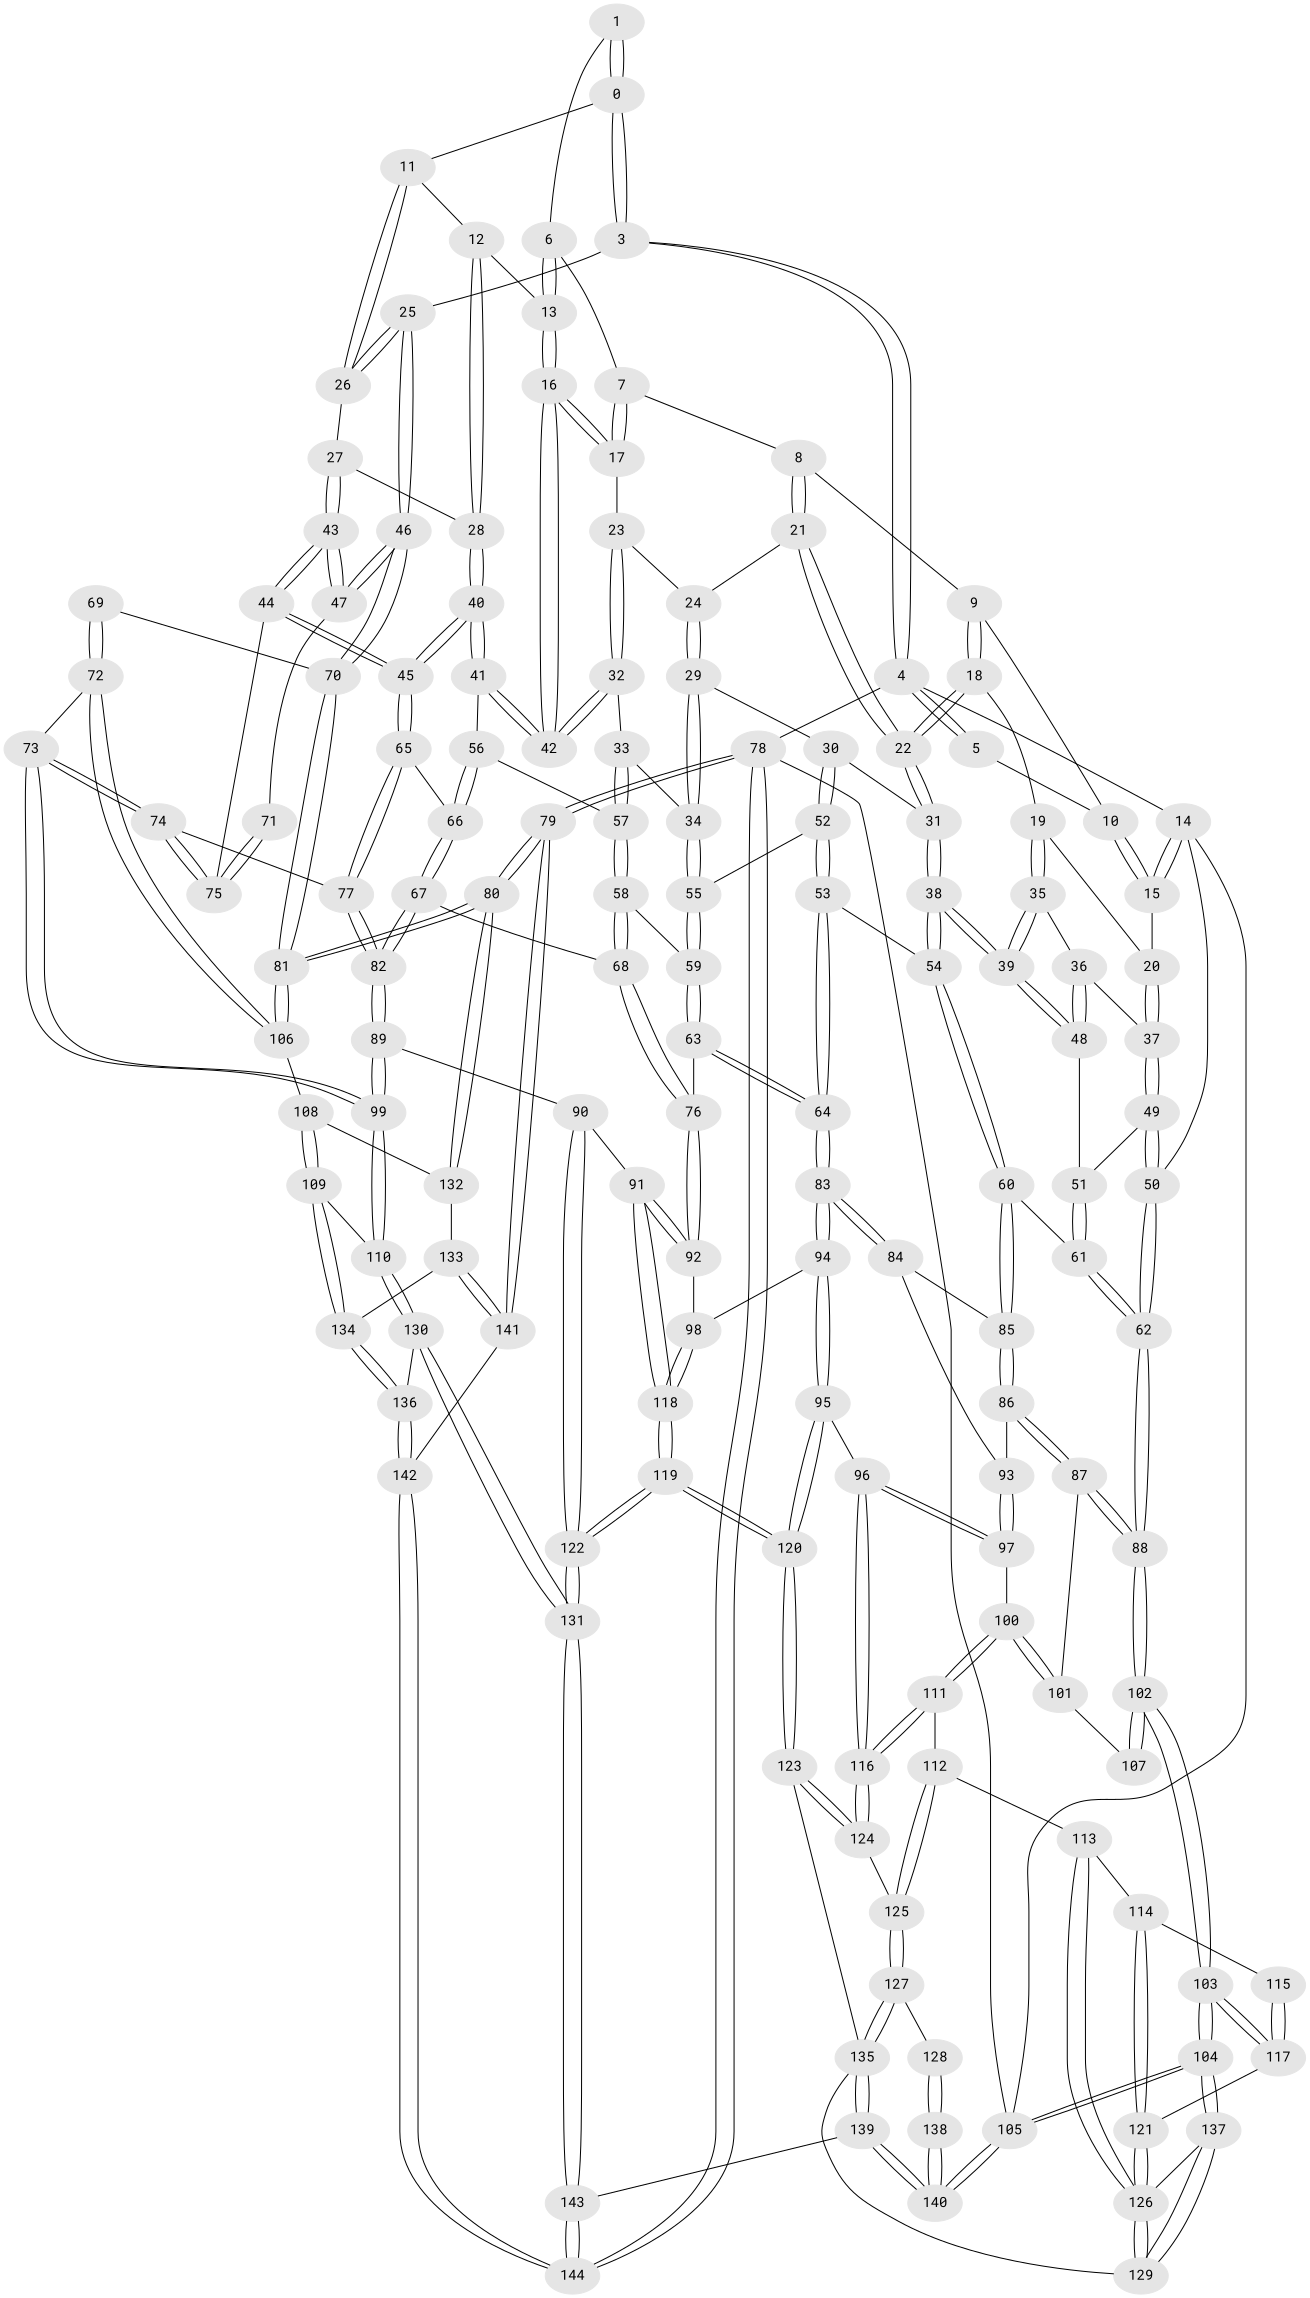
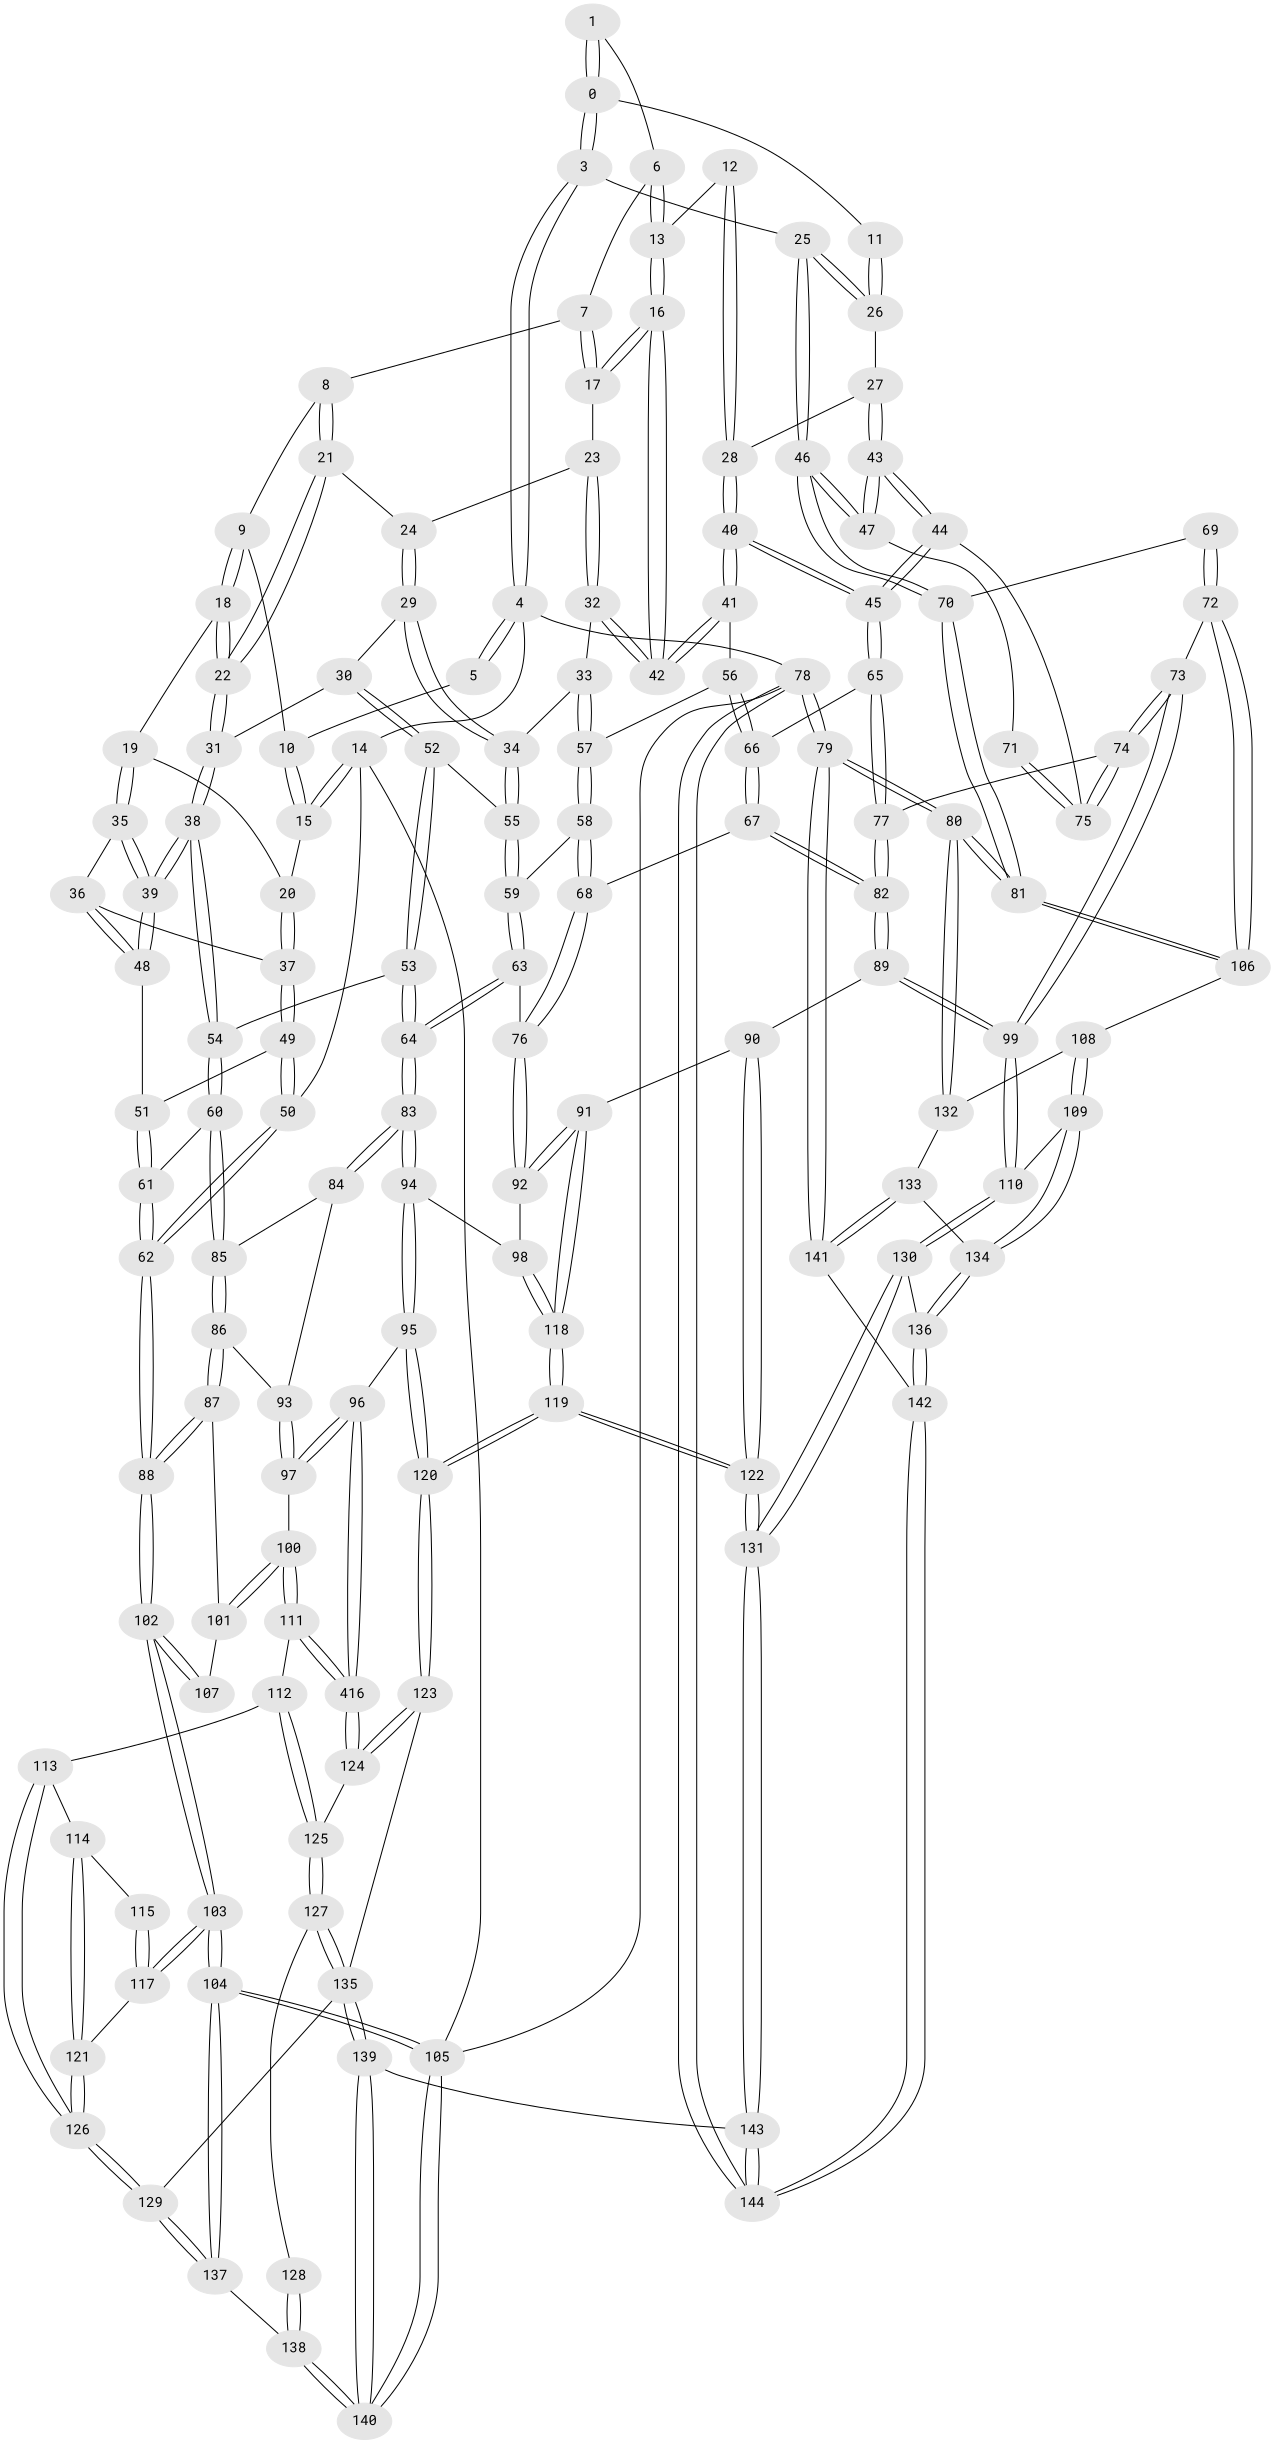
(442, 204) -> none
(862, 1767) -> (352, 1694)
(1177, 2167) -> (254, 2312)
